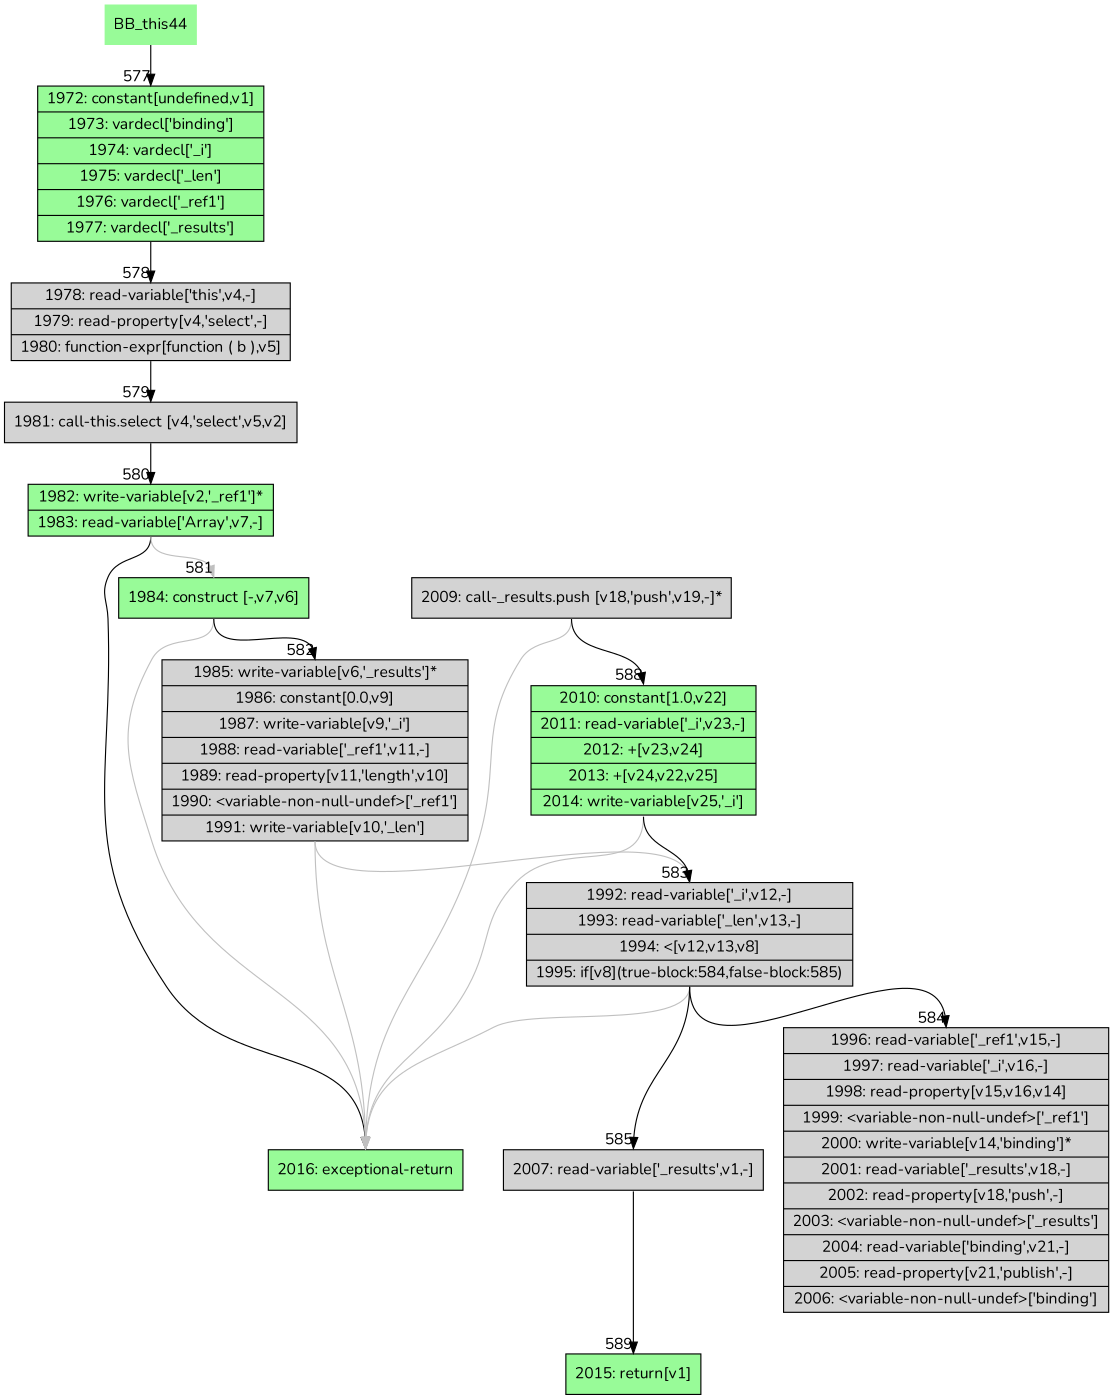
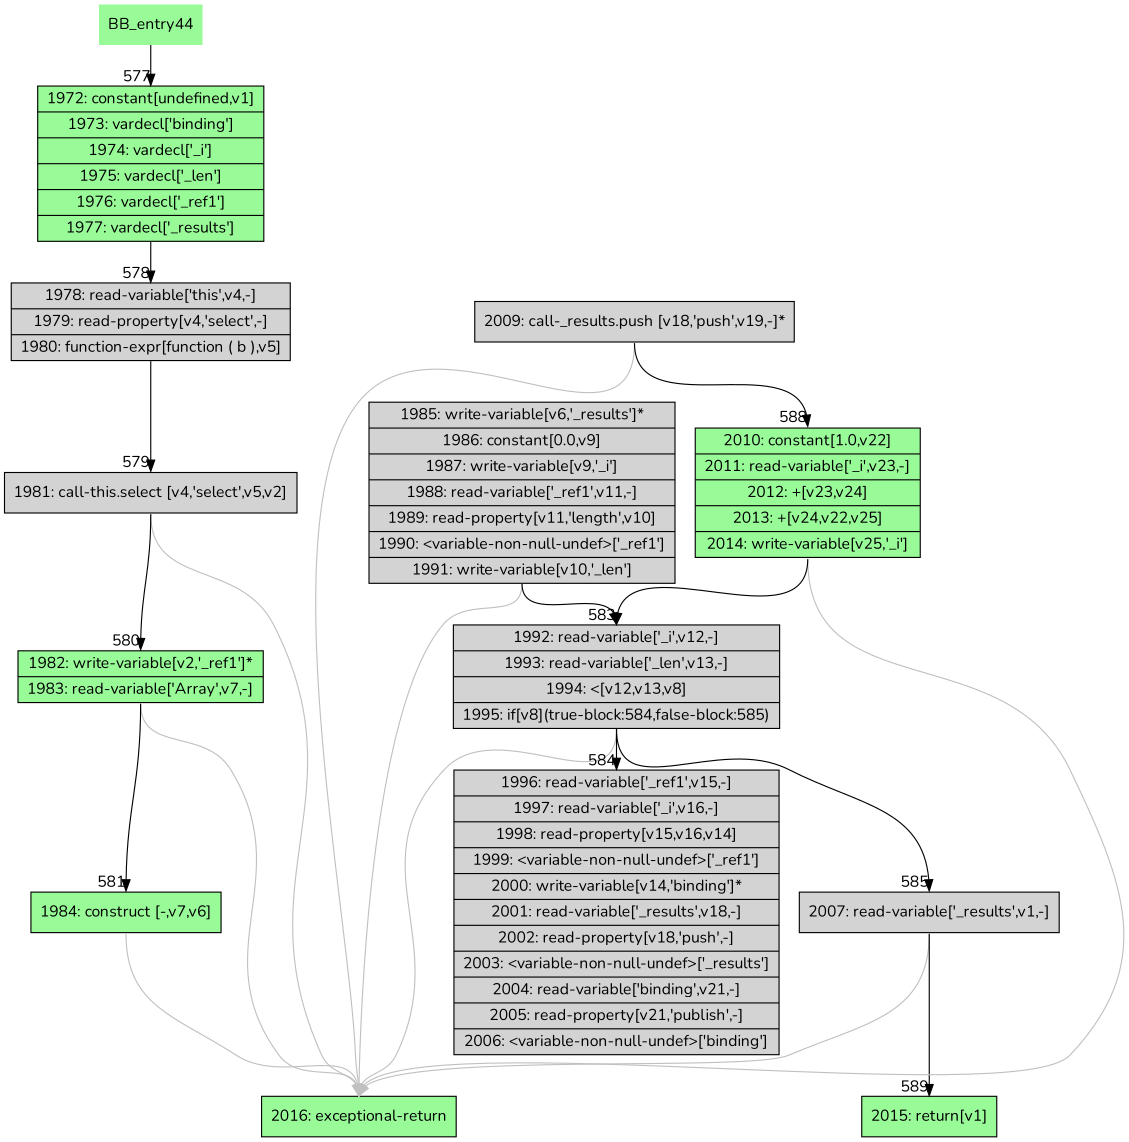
(151, 25) -> (151, 25)
(177, 556) -> (134, 792)
(259, 639) -> none
none -> (307, 775)
(497, 862) -> (564, 604)
(118, 886) -> (254, 897)
none -> (740, 1061)
